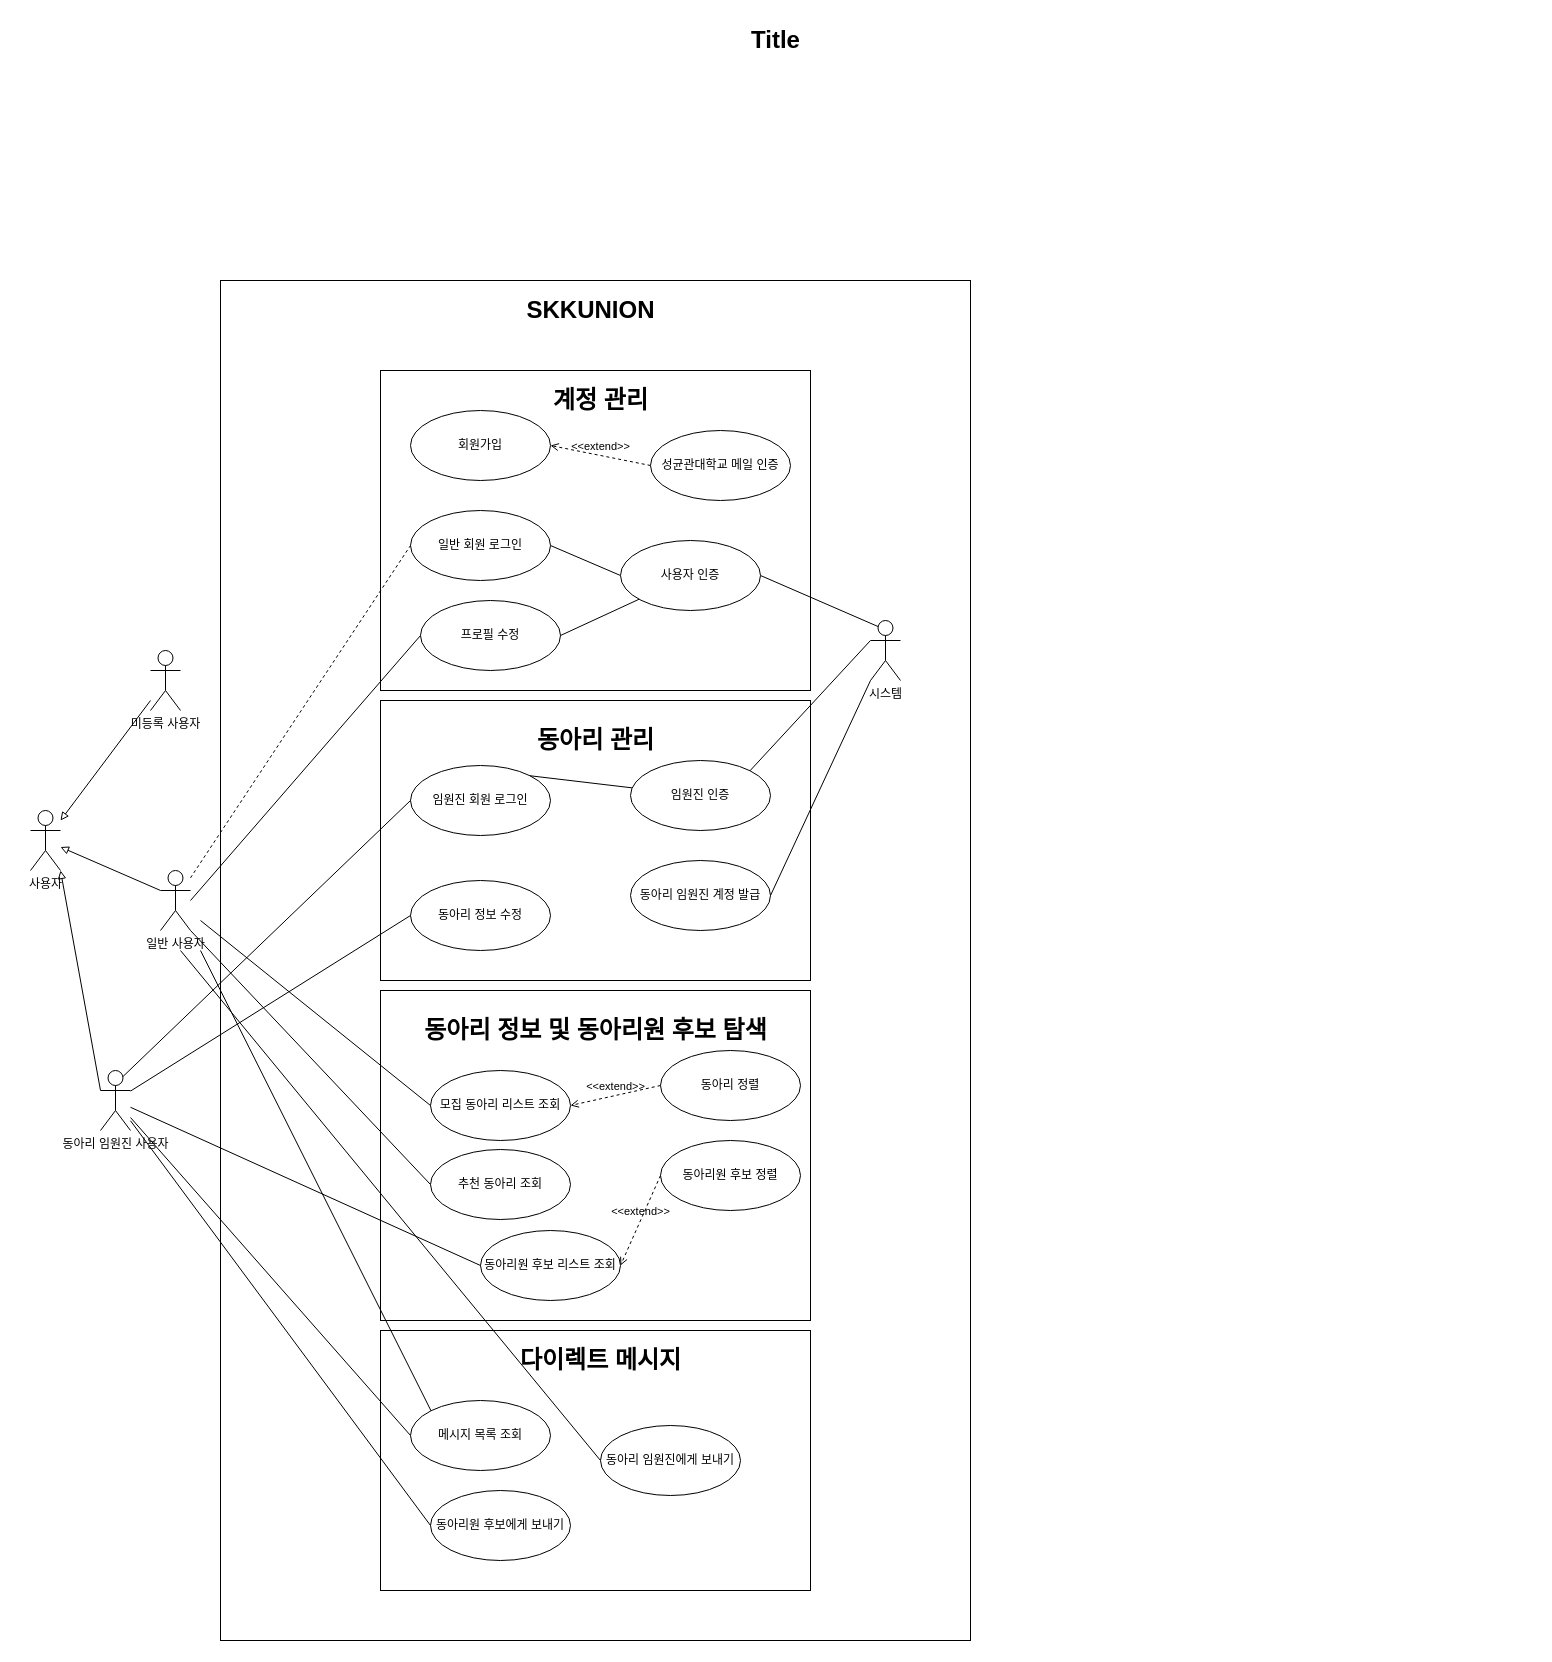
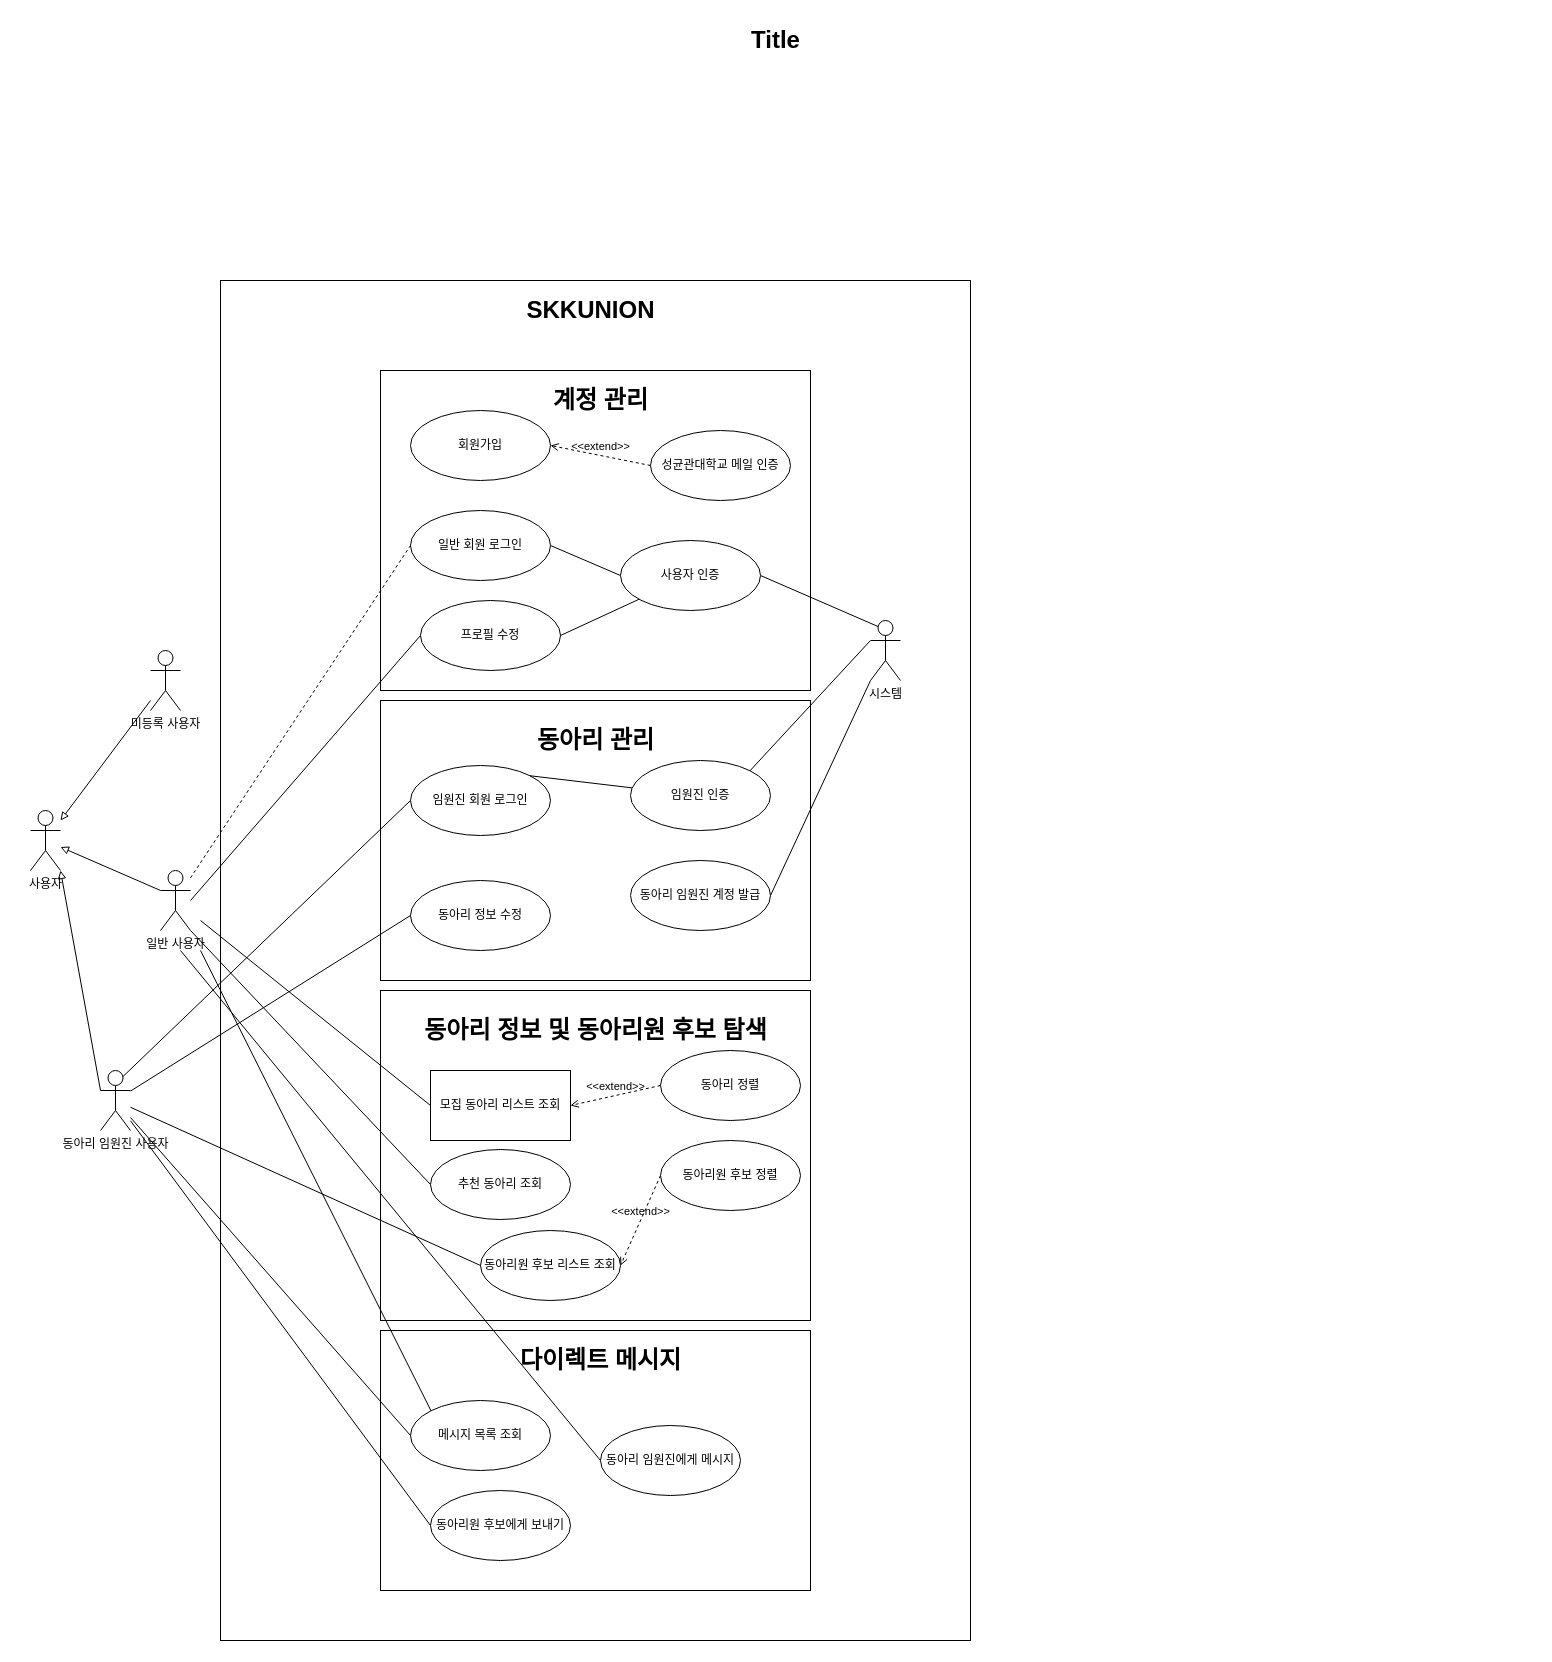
(501, 1106) -> (501, 1106)
(671, 1461) -> (671, 1461)
